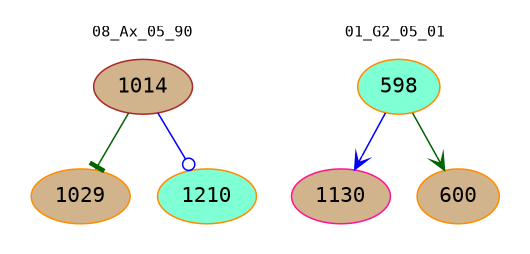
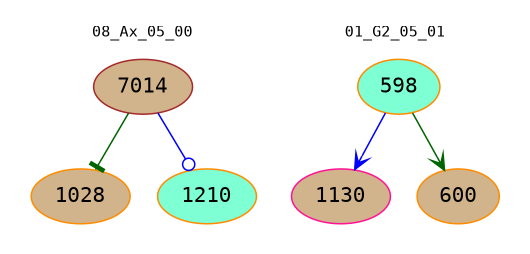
(143, 33) -> (143, 33)
(143, 87) -> (143, 87)
(81, 196) -> (81, 196)
